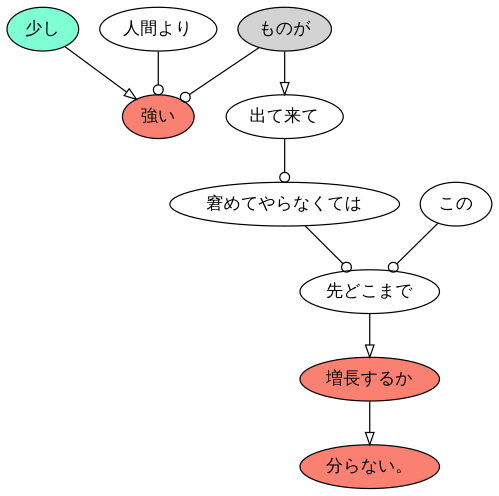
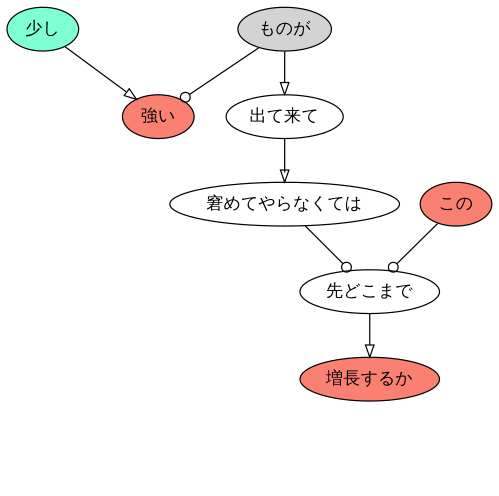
(158, 29) -> none
(285, 156) -> (285, 156)
(456, 204) -> (456, 204)
(370, 467) -> none
